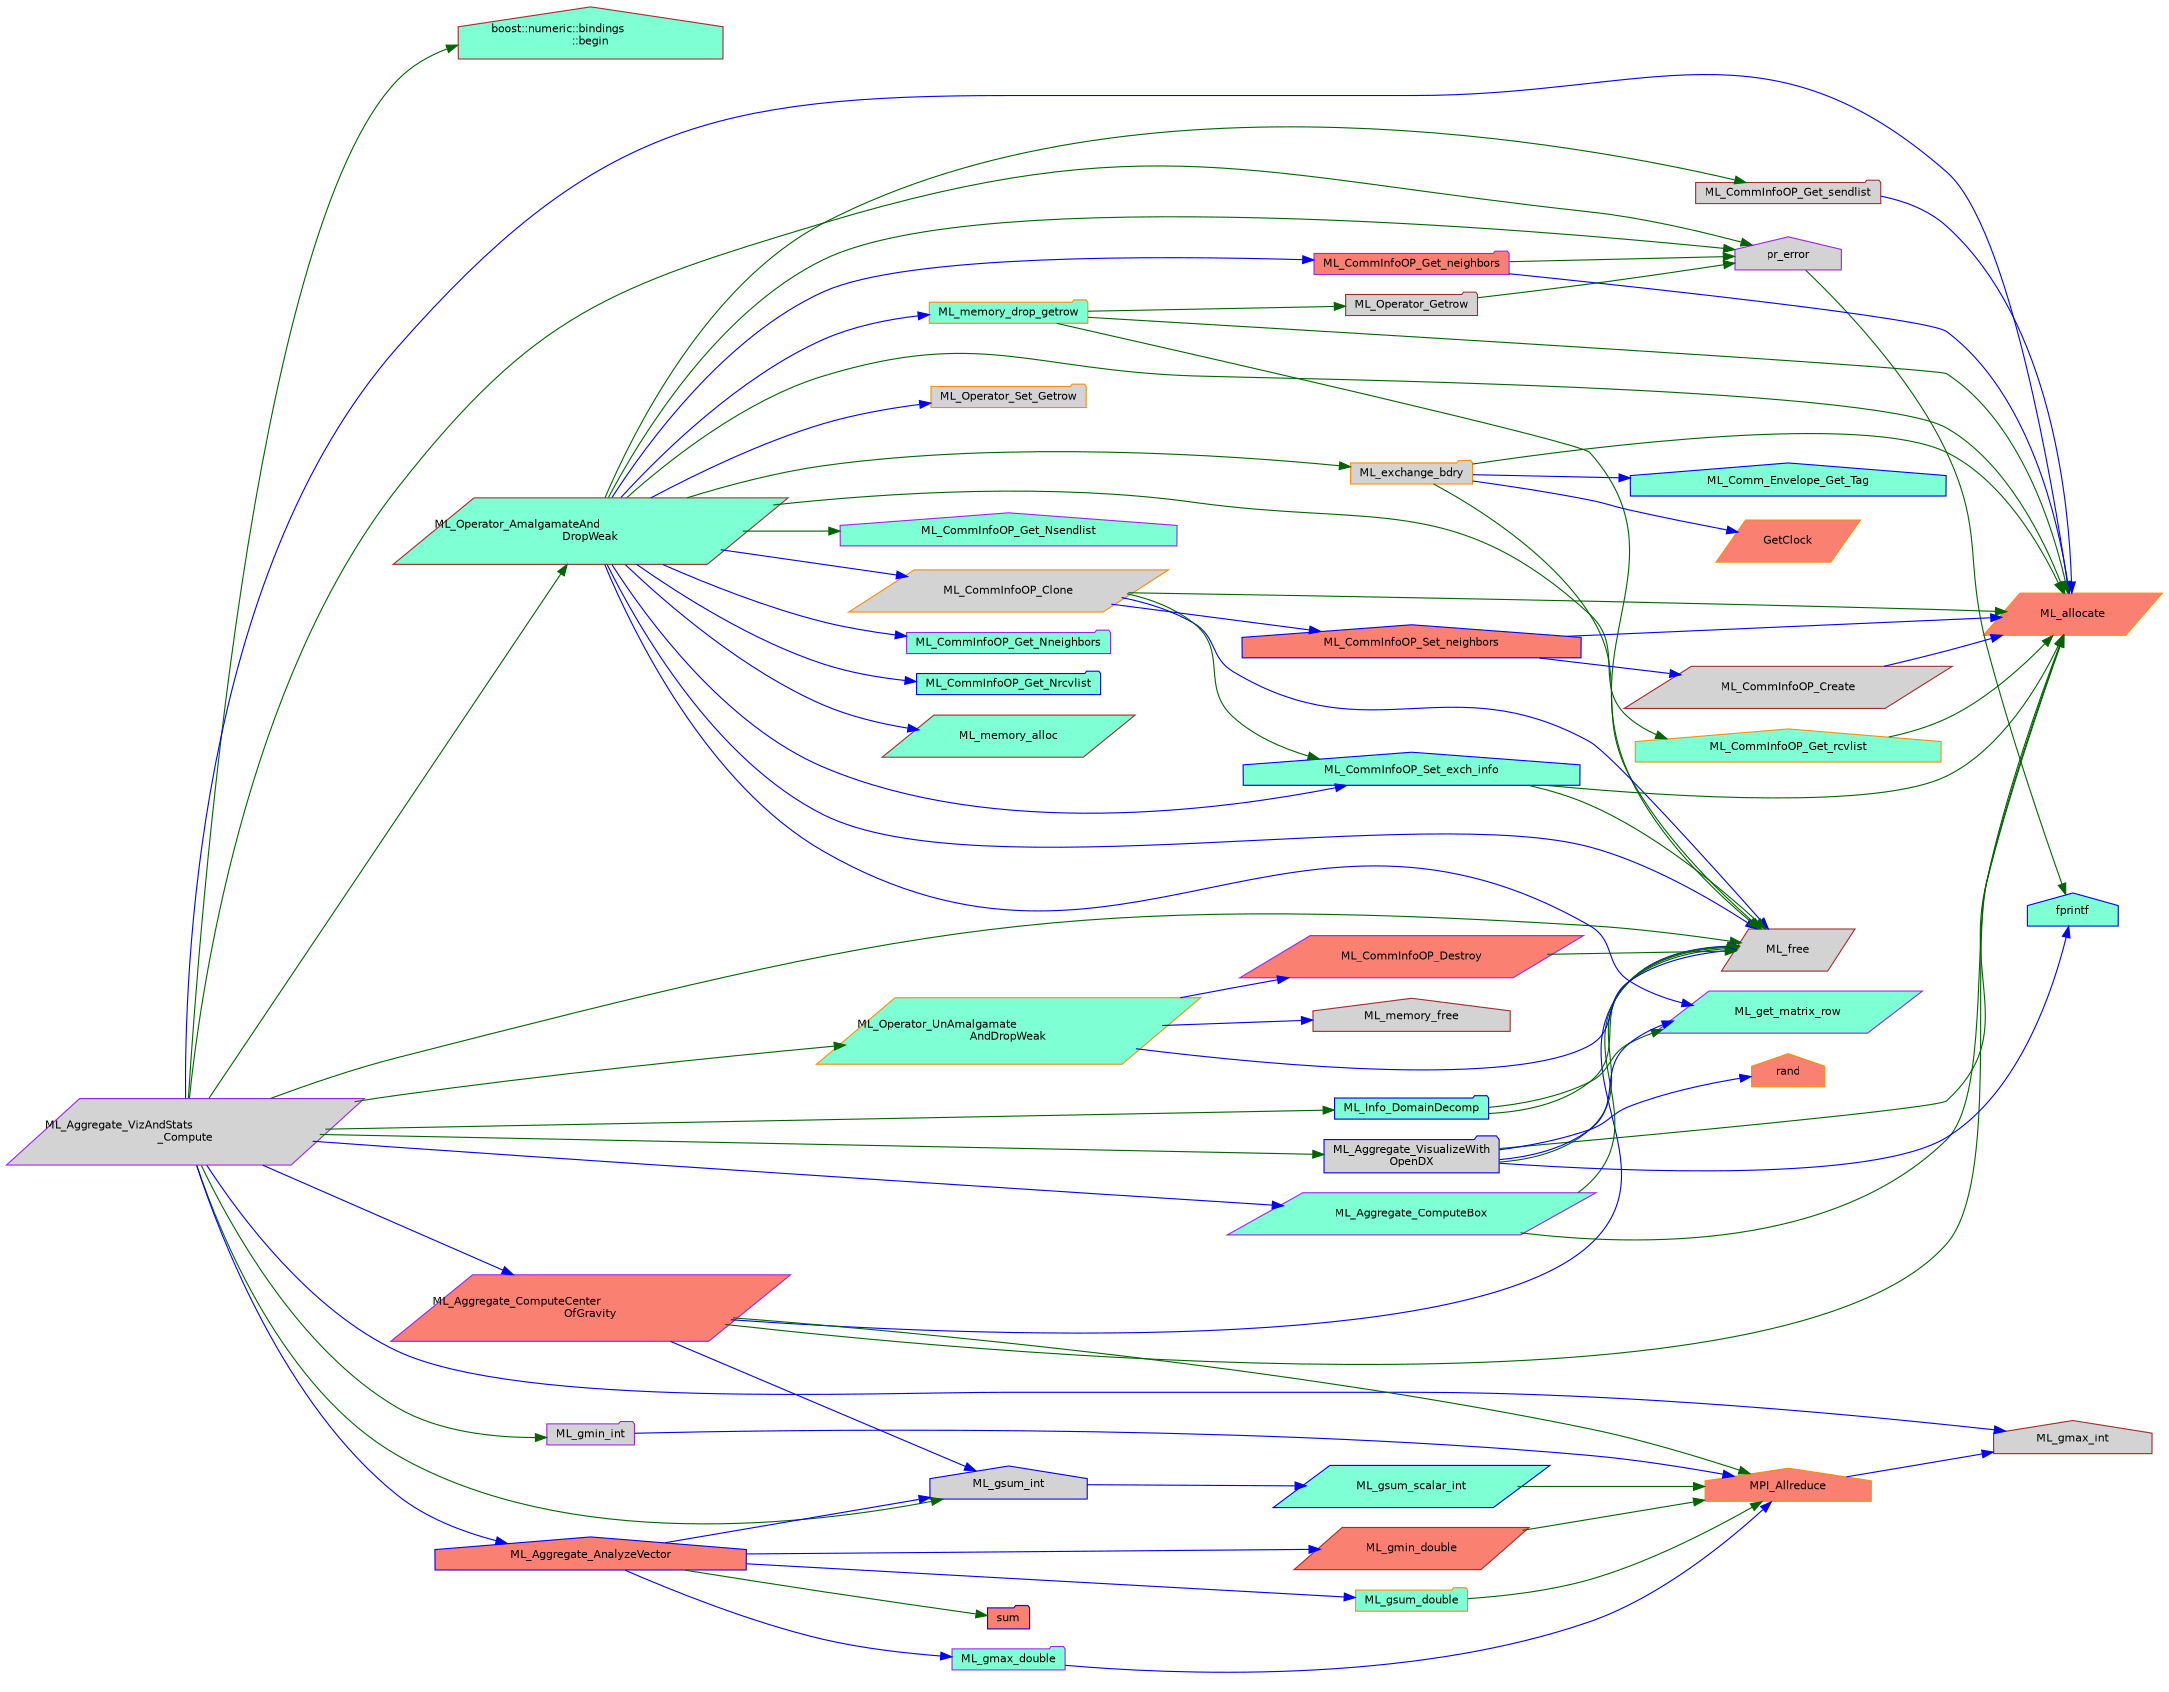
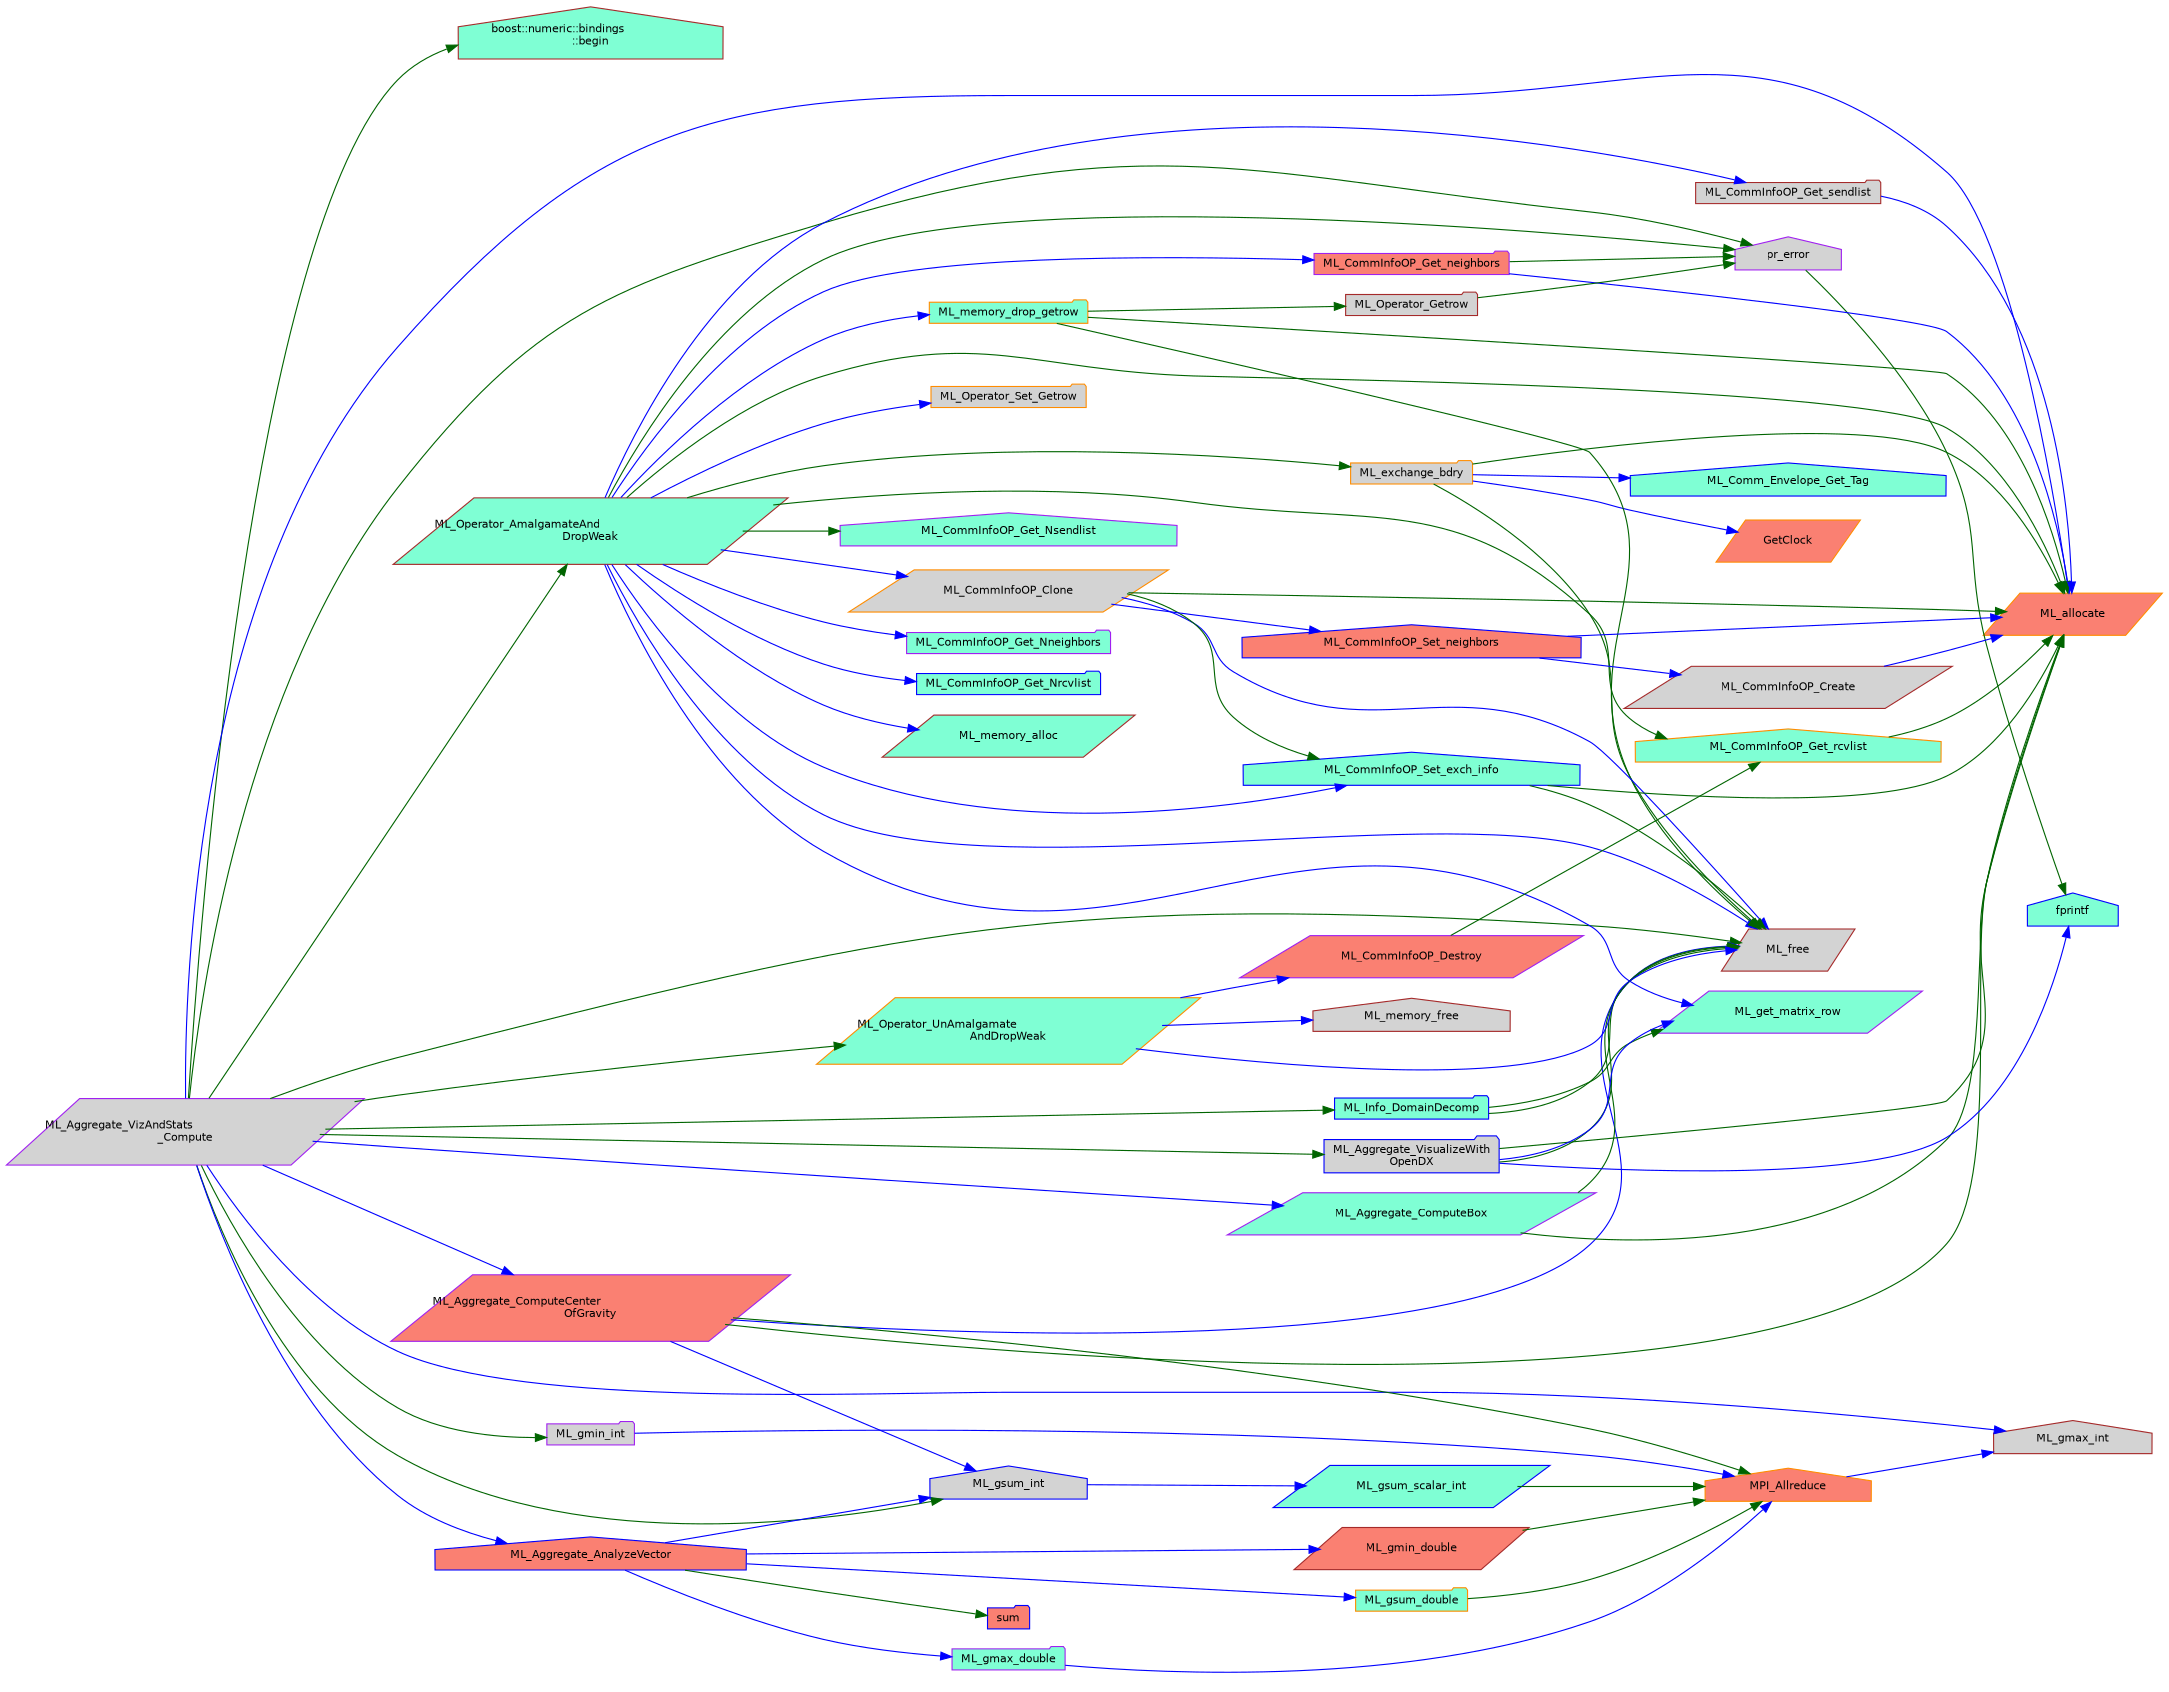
(1096, 141) -> (1096, 141)
(1636, 953) -> (1593, 856)
(1788, 1072) -> none
